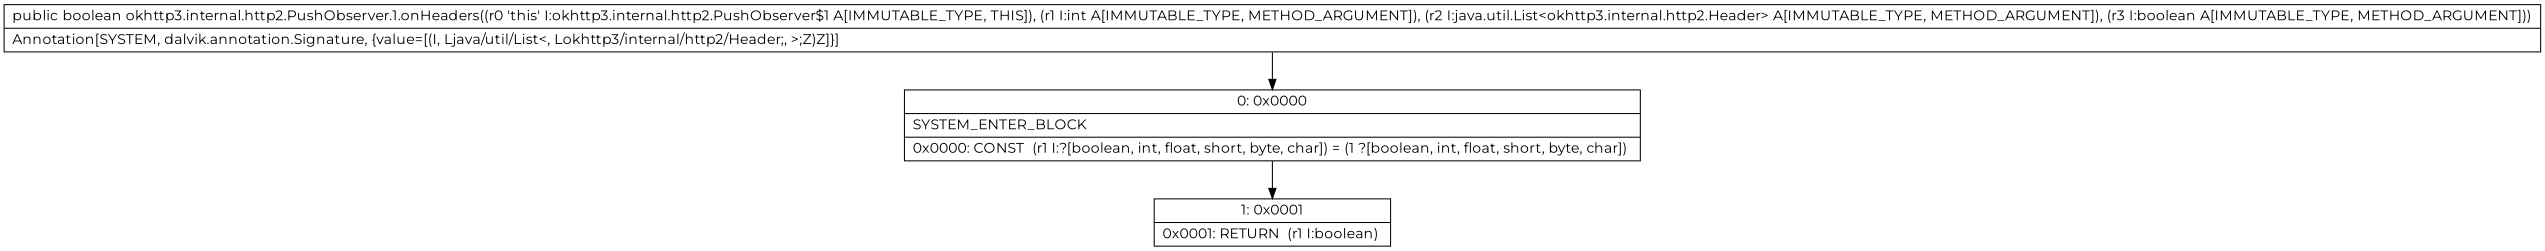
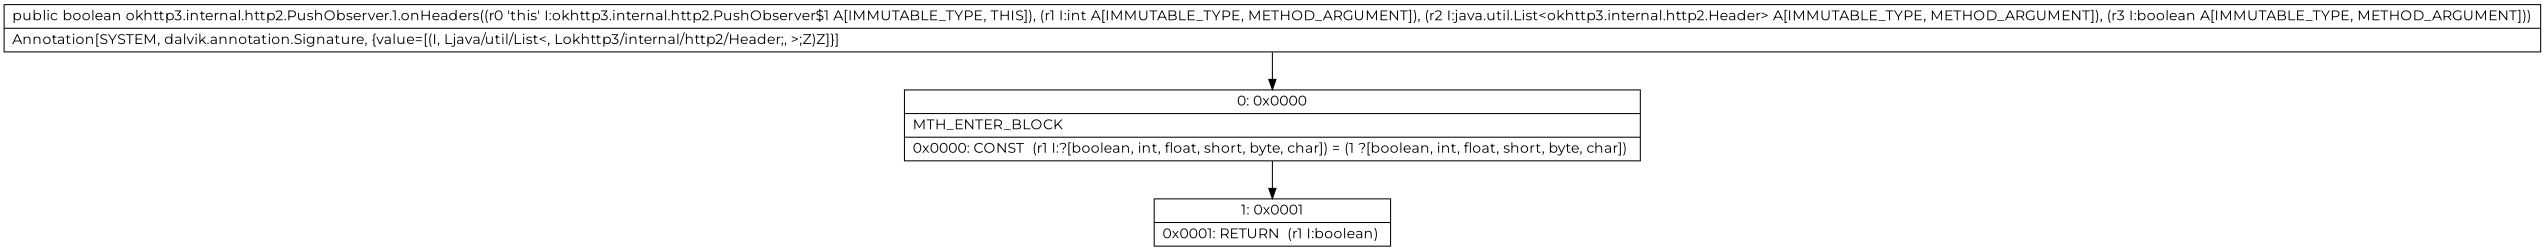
(1000, 125) -> (988, 125)
